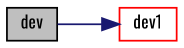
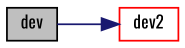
(148, 24) -> (149, 24)
